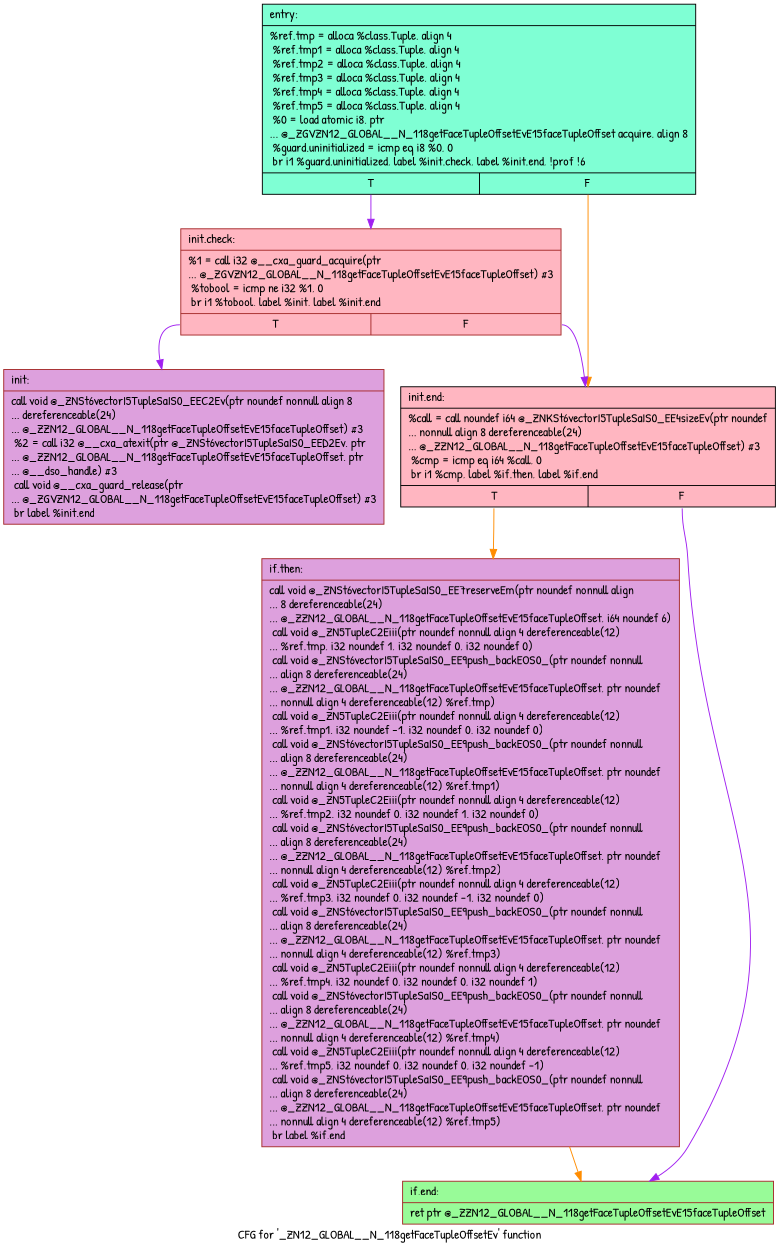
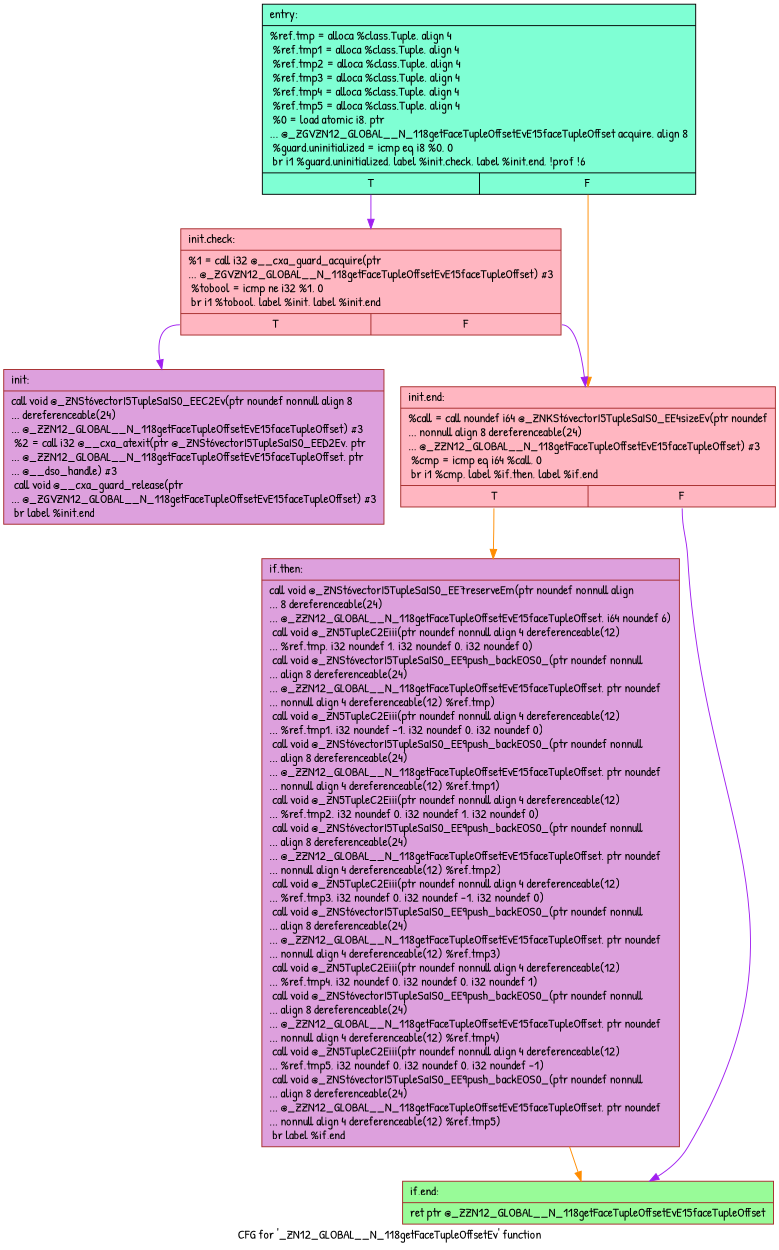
(588, 447) -> (588, 447)
